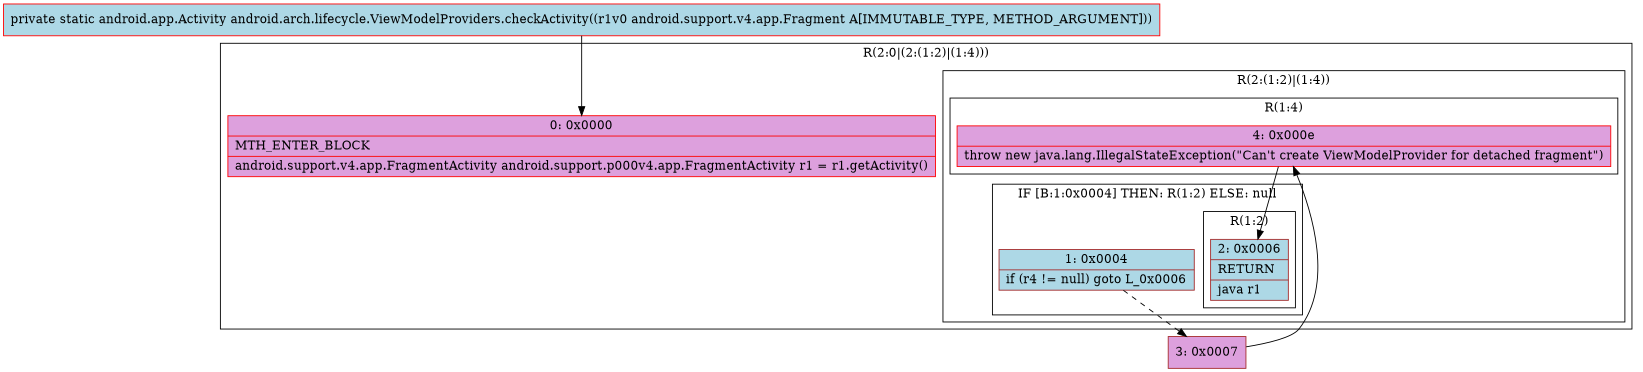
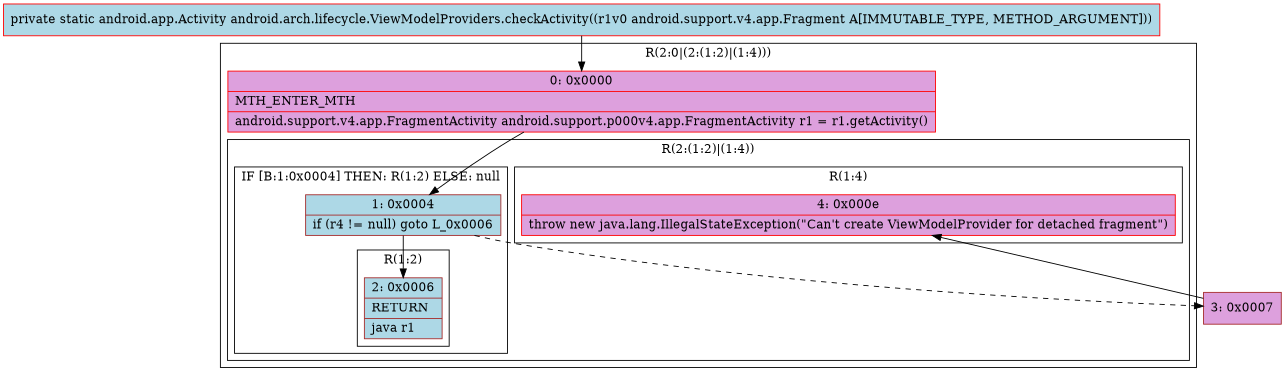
(303, 146) -> (295, 101)
none -> (480, 160)
(1269, 199) -> (403, 255)
